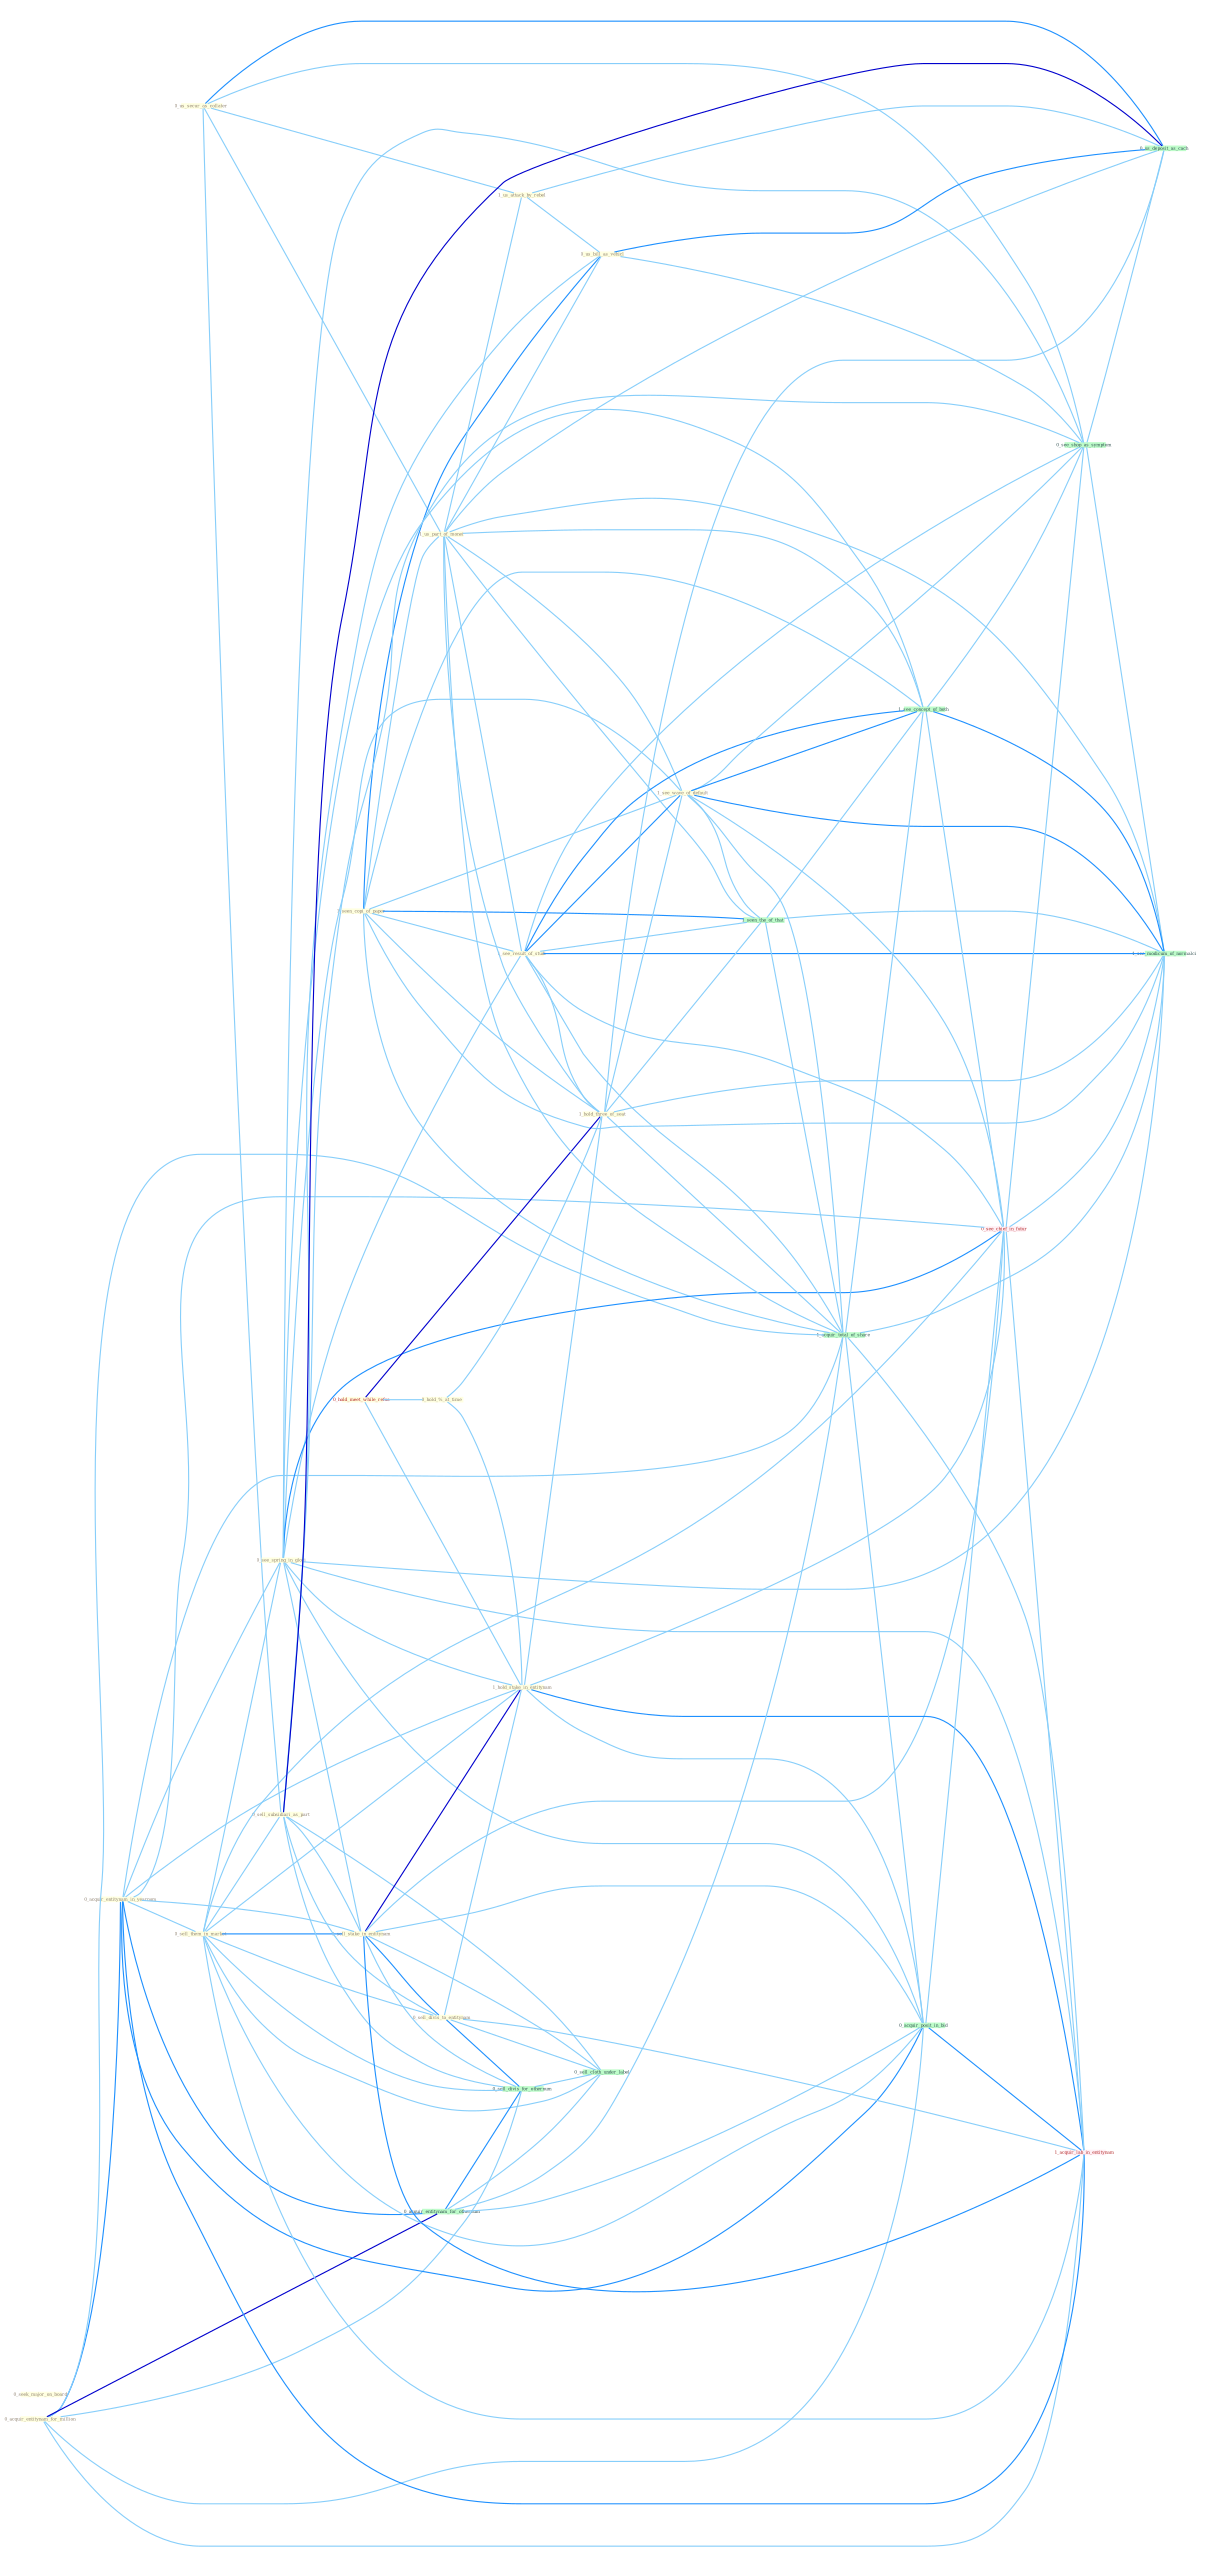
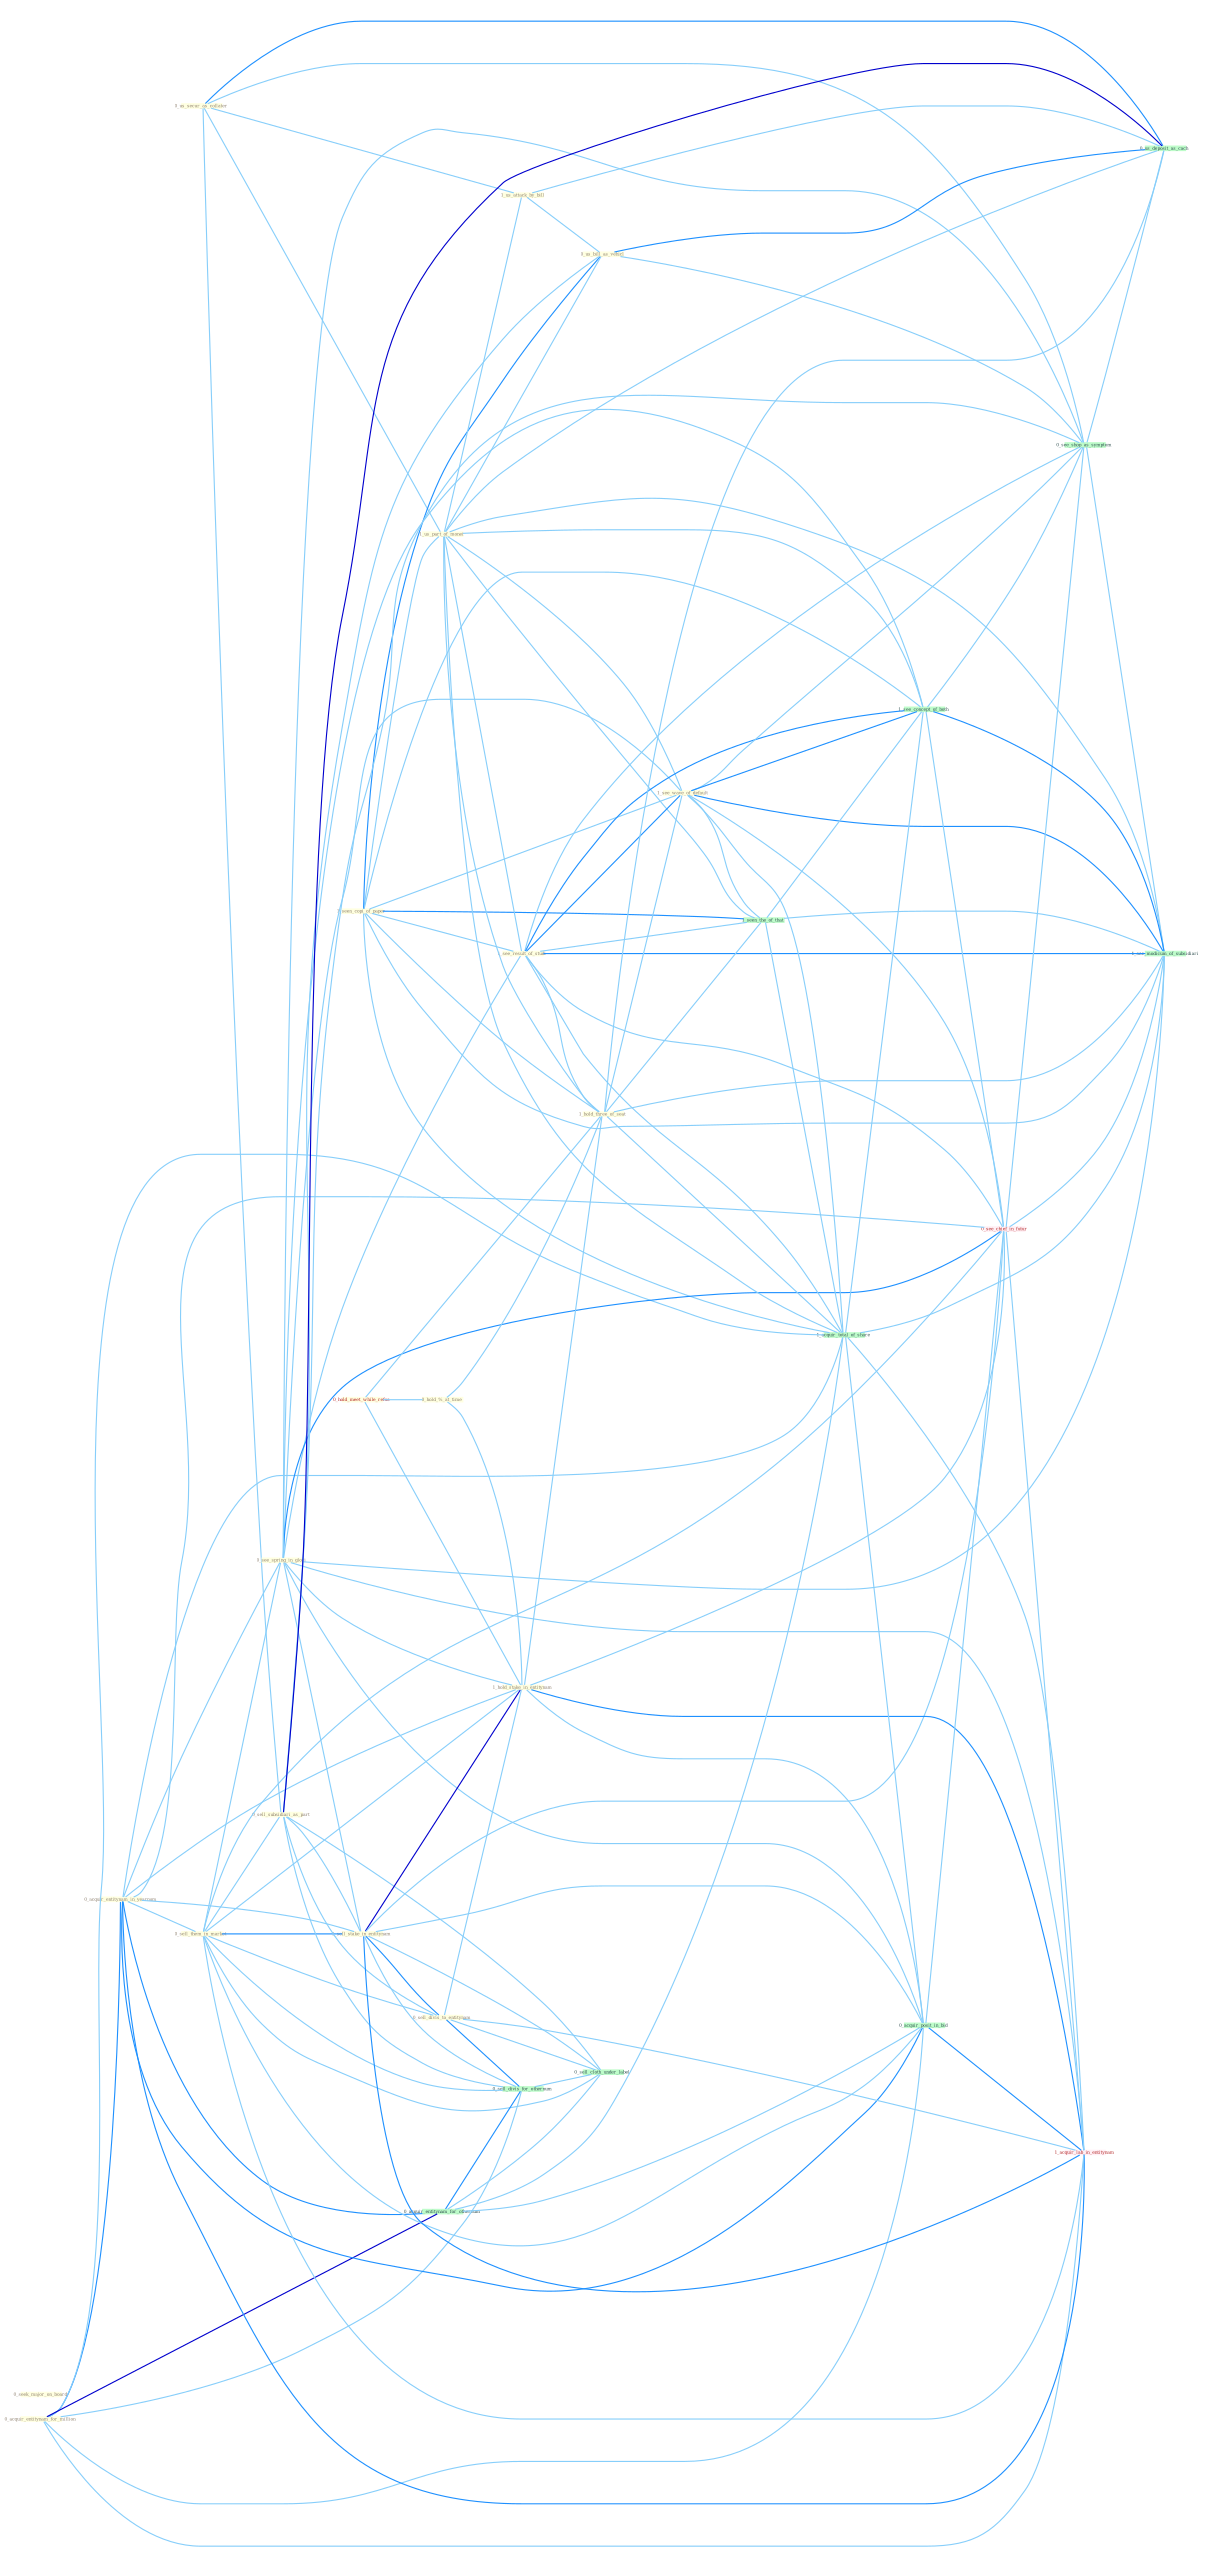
(523, 195) -> (523, 195)
(1165, 954) -> (1165, 954)
(483, 1257) -> (483, 1257)
